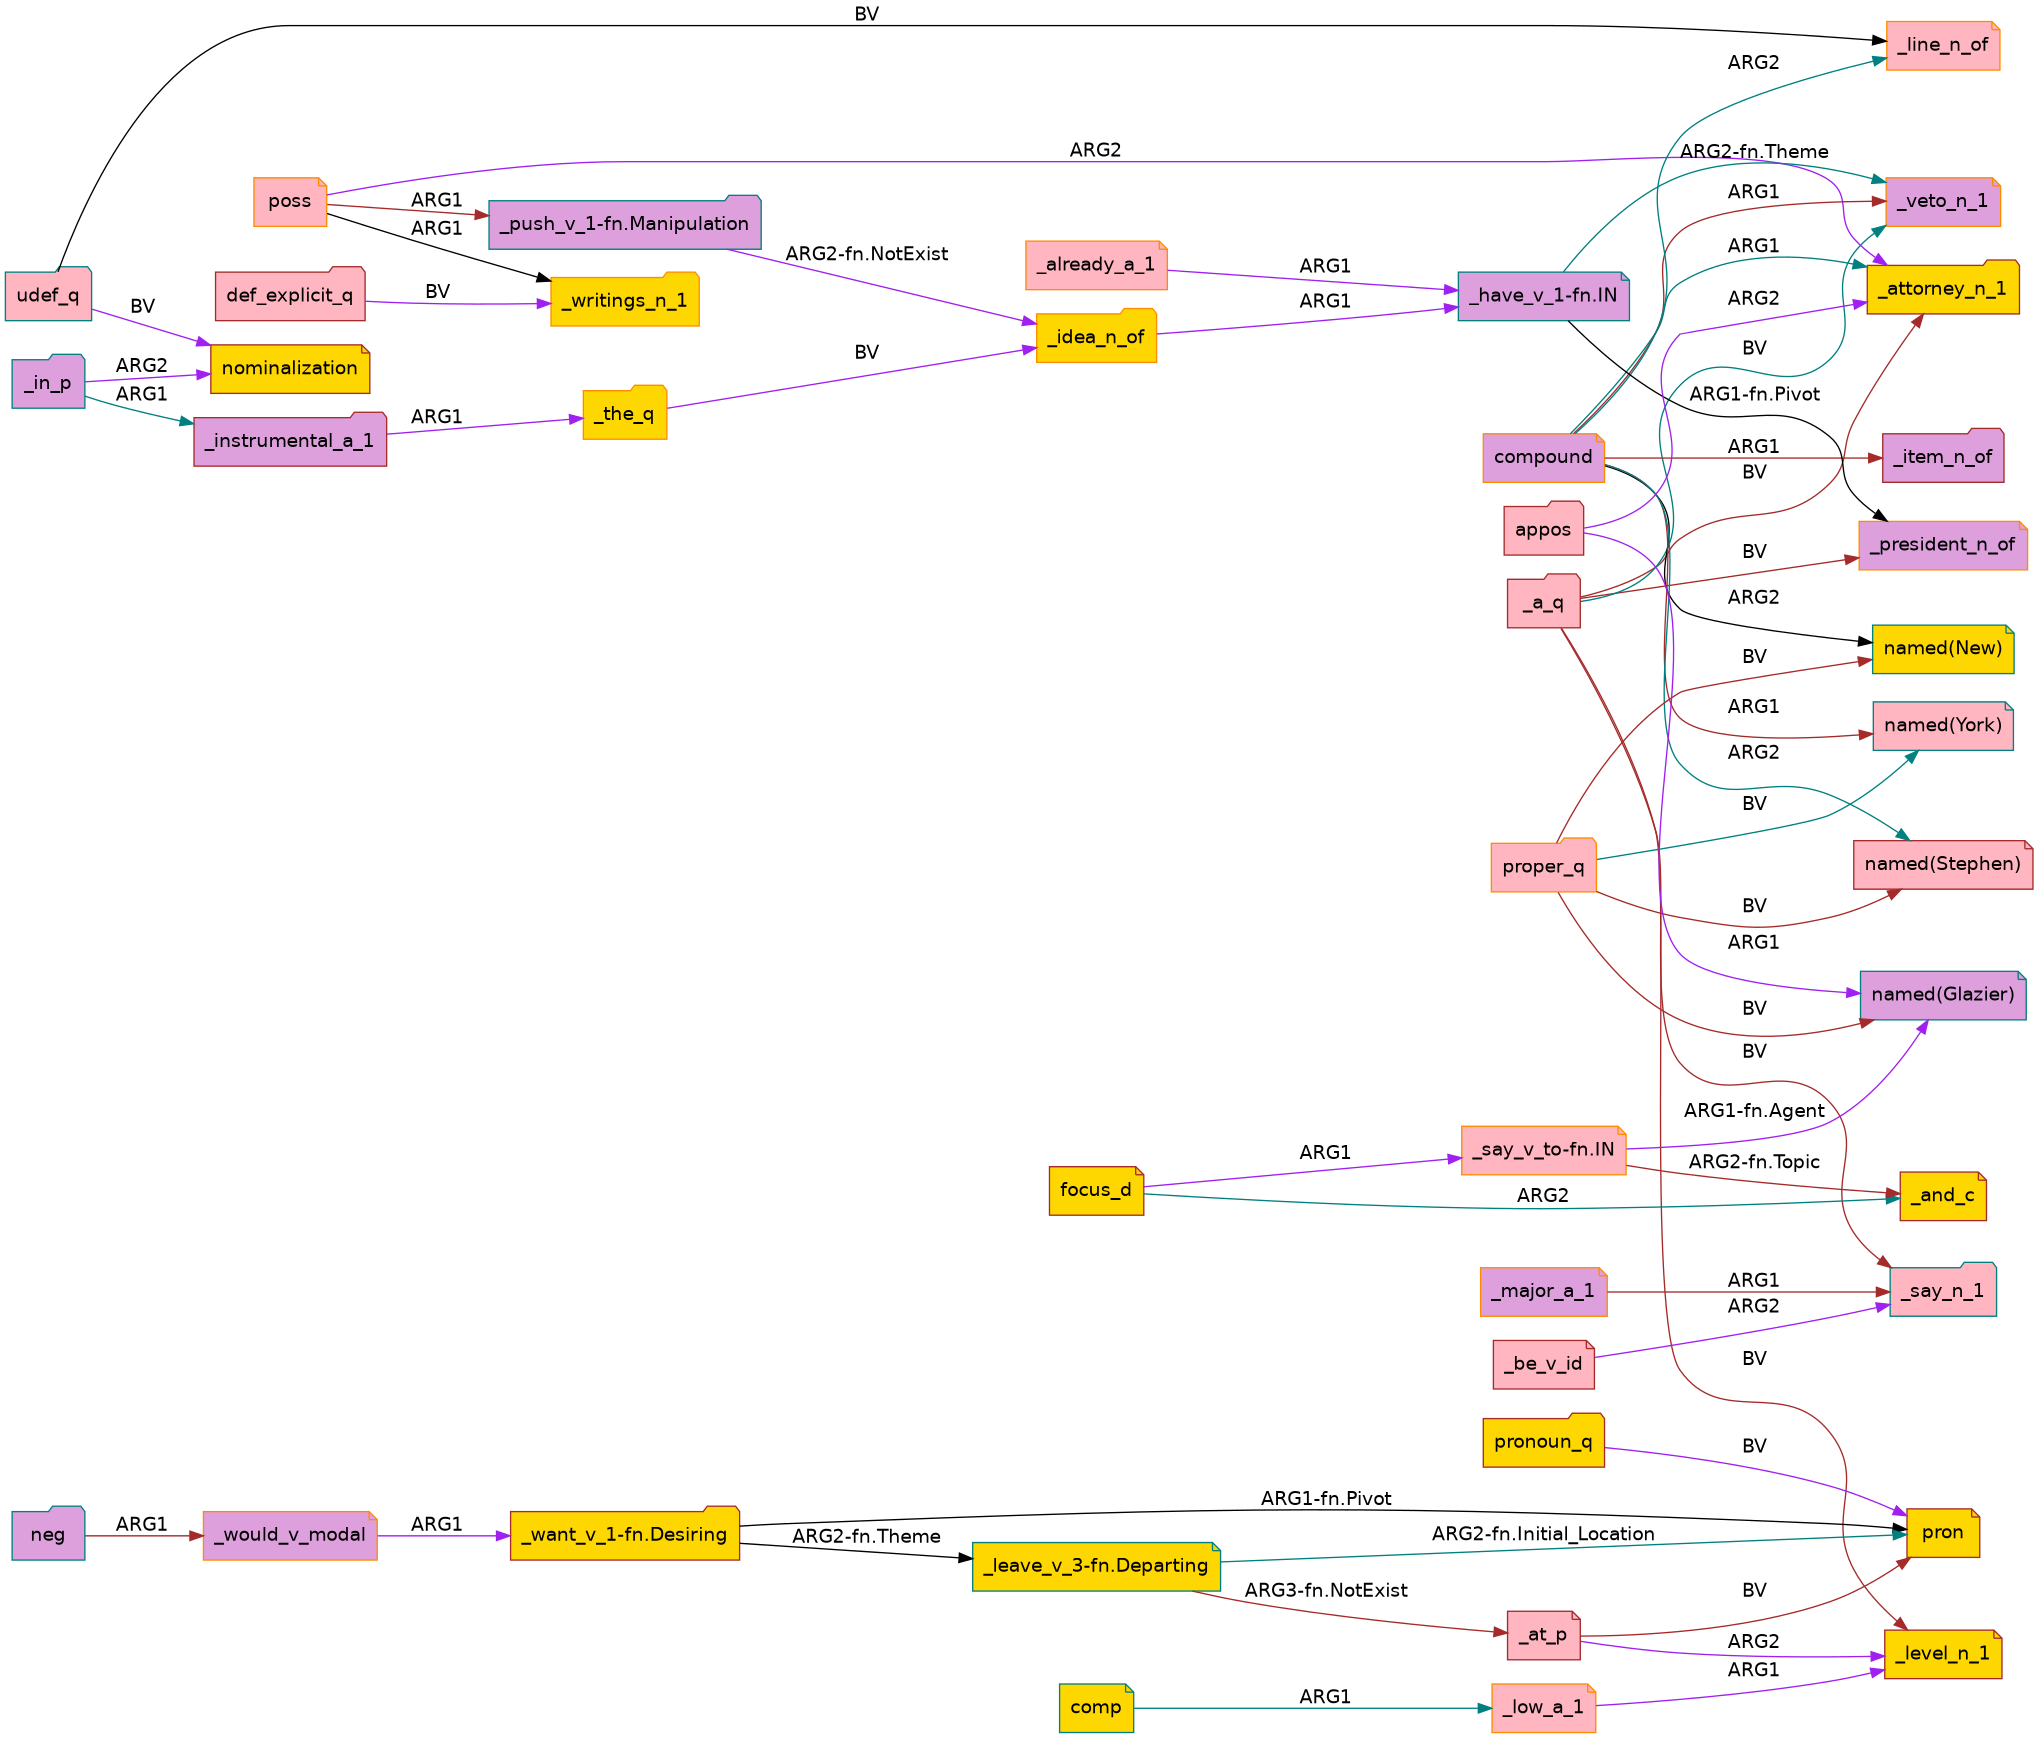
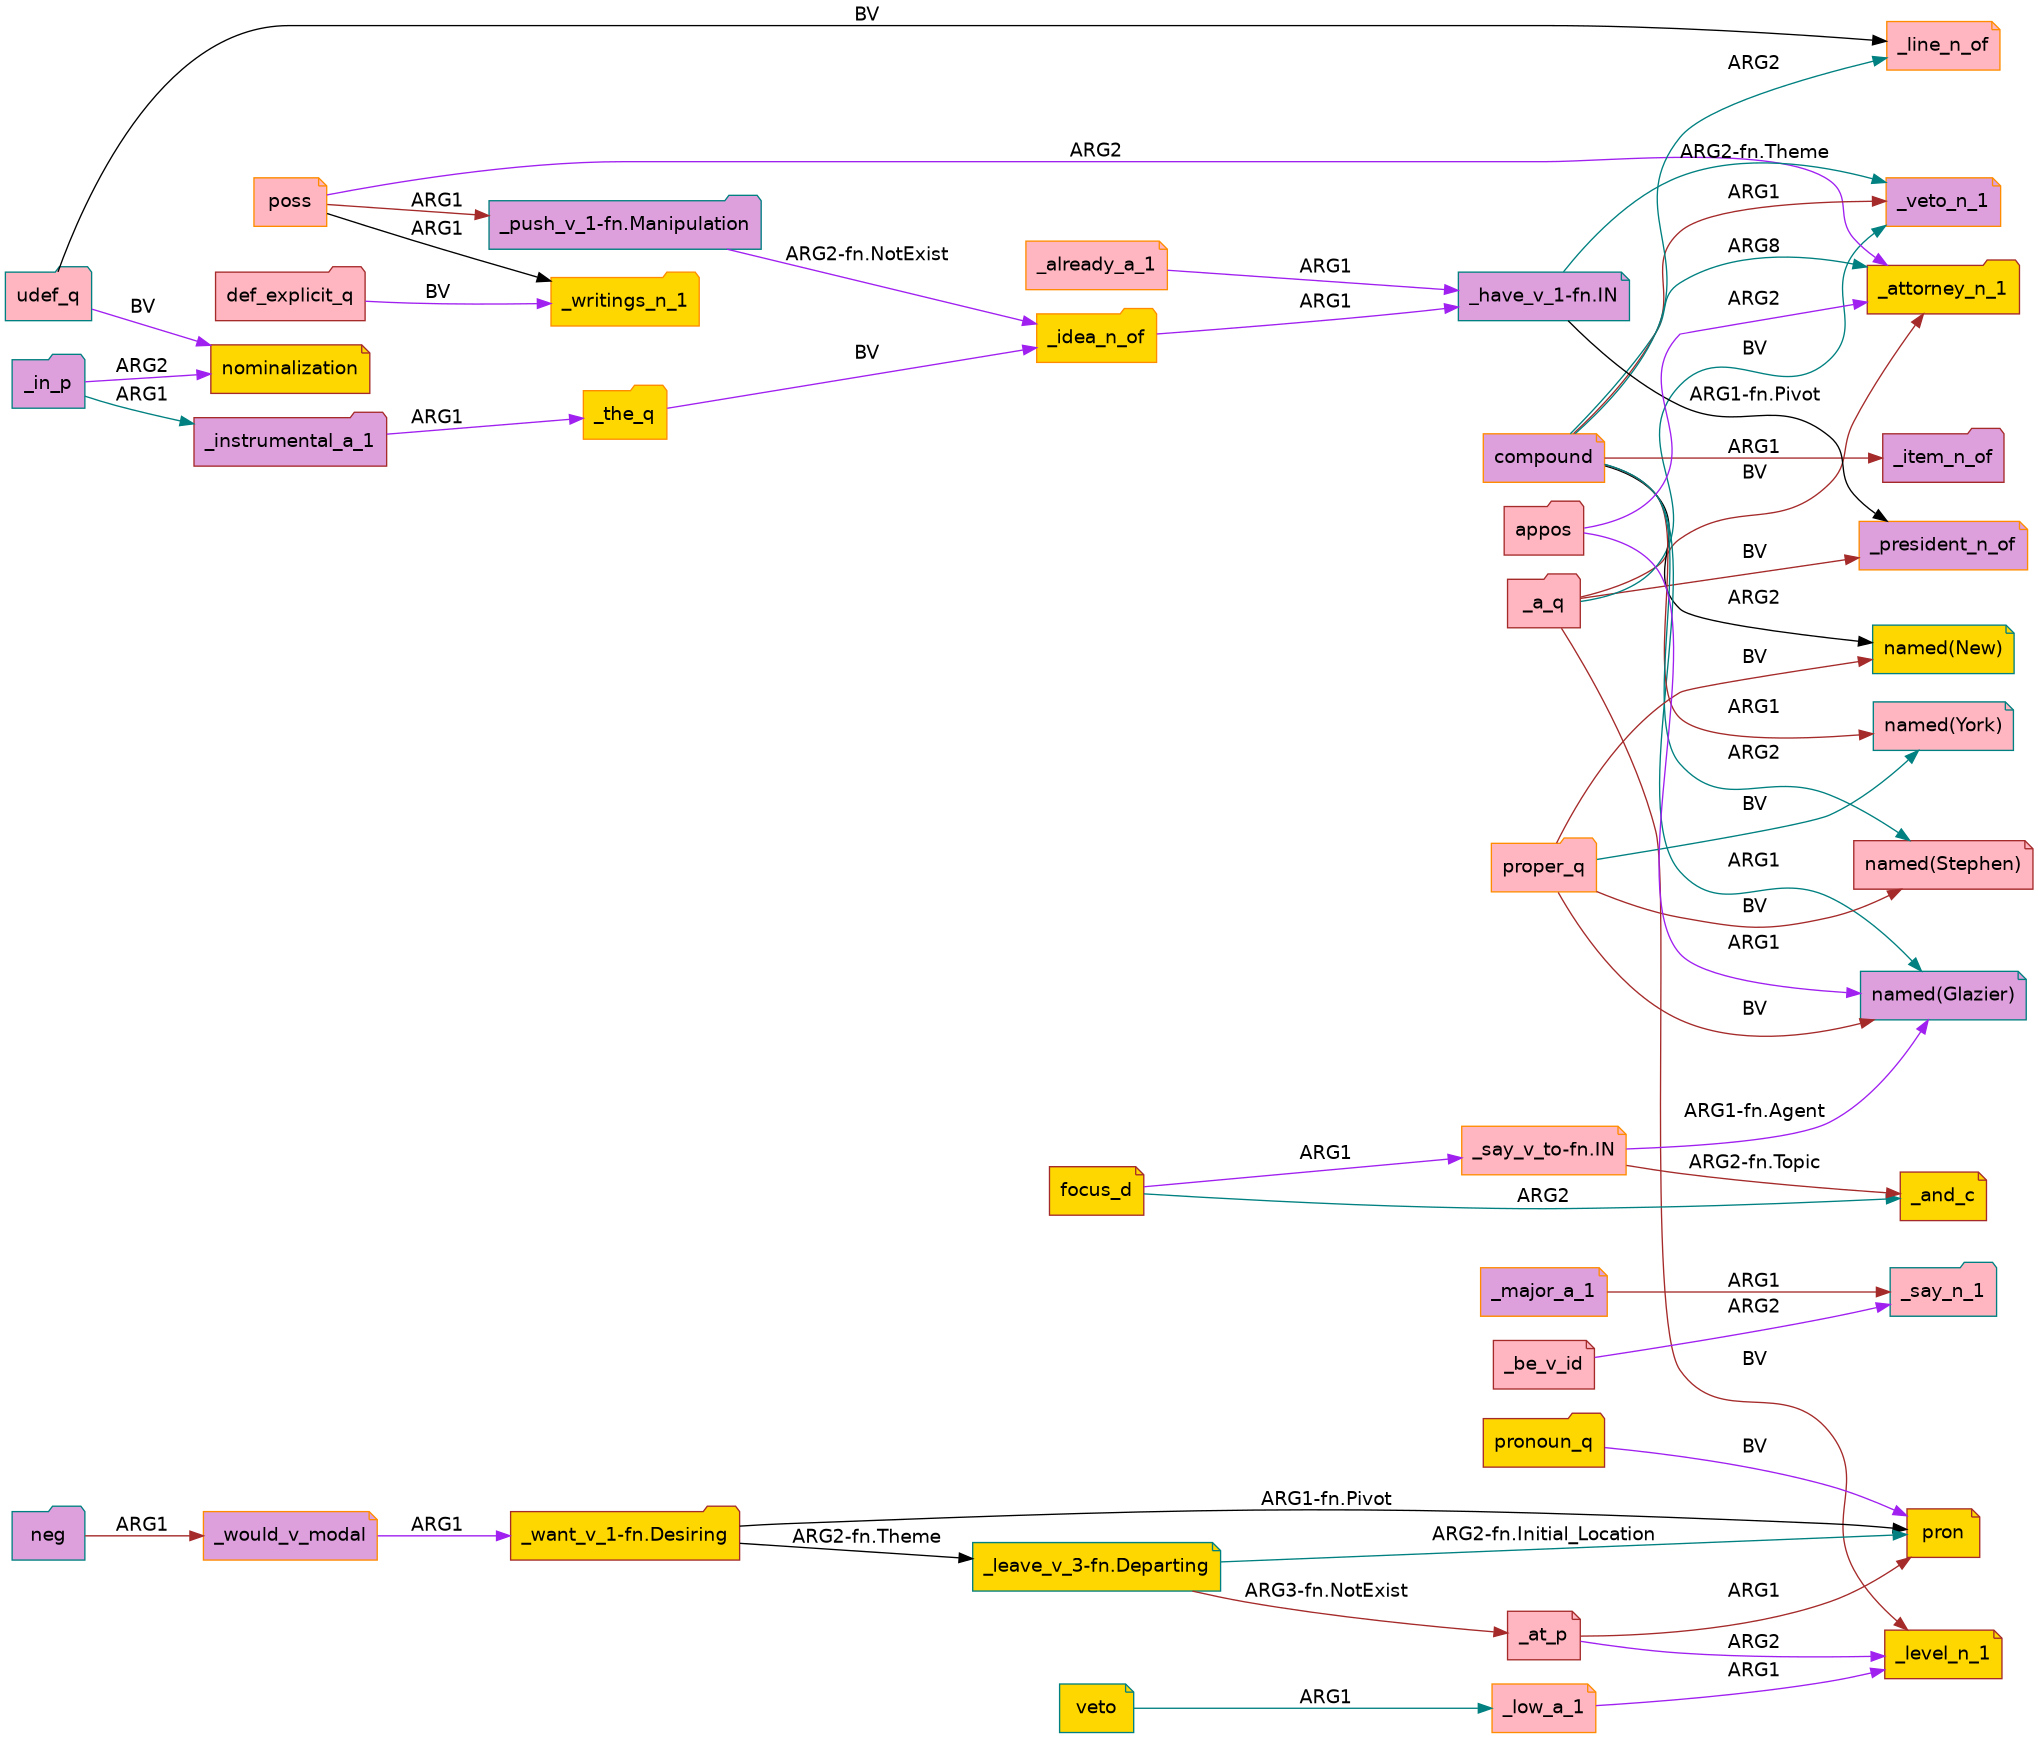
(1755, 247) -> (1755, 247)
none -> (1679, 869)
(1670, 1044) -> none
(1755, 1592) -> (1755, 1592)
(1097, 1708) -> (1097, 1708)
